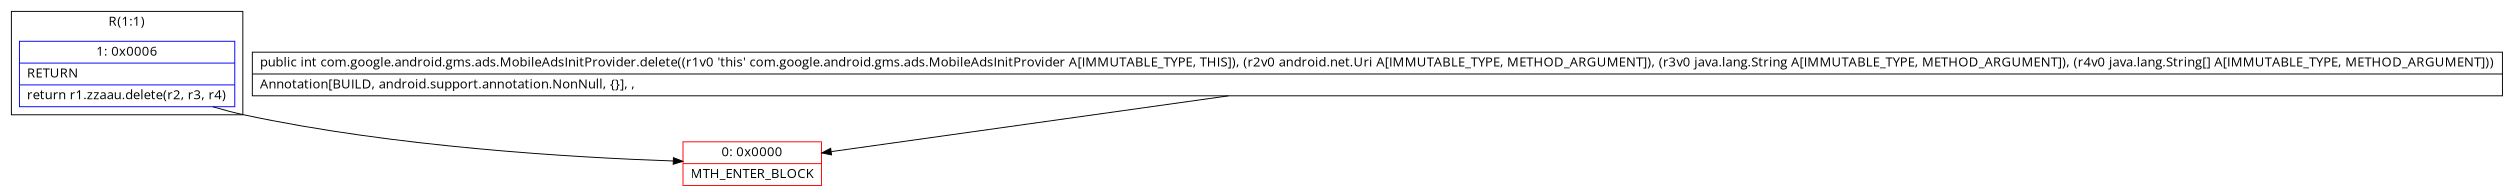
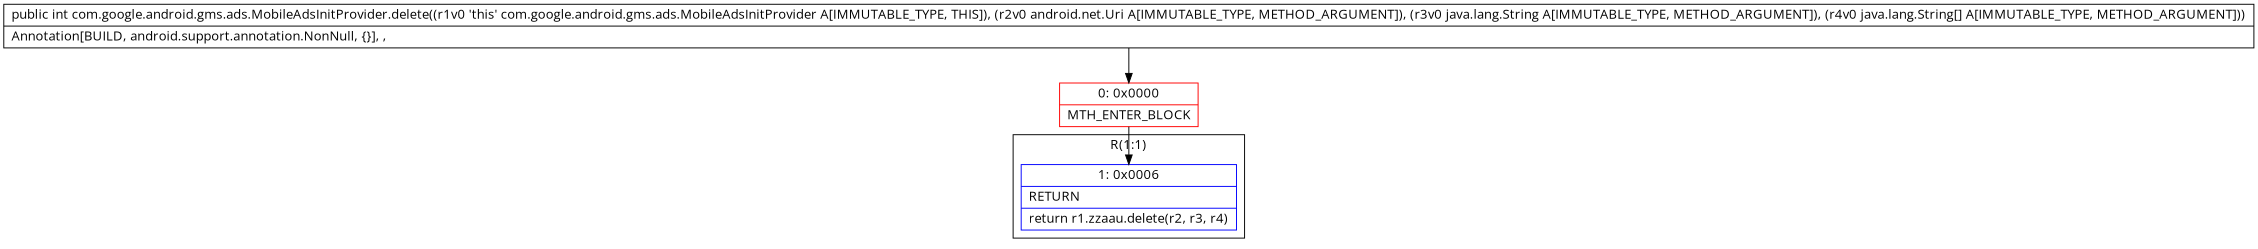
(442, 145) -> (1129, 141)
